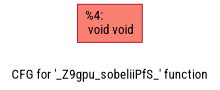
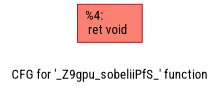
(110, 30) -> (107, 30)
